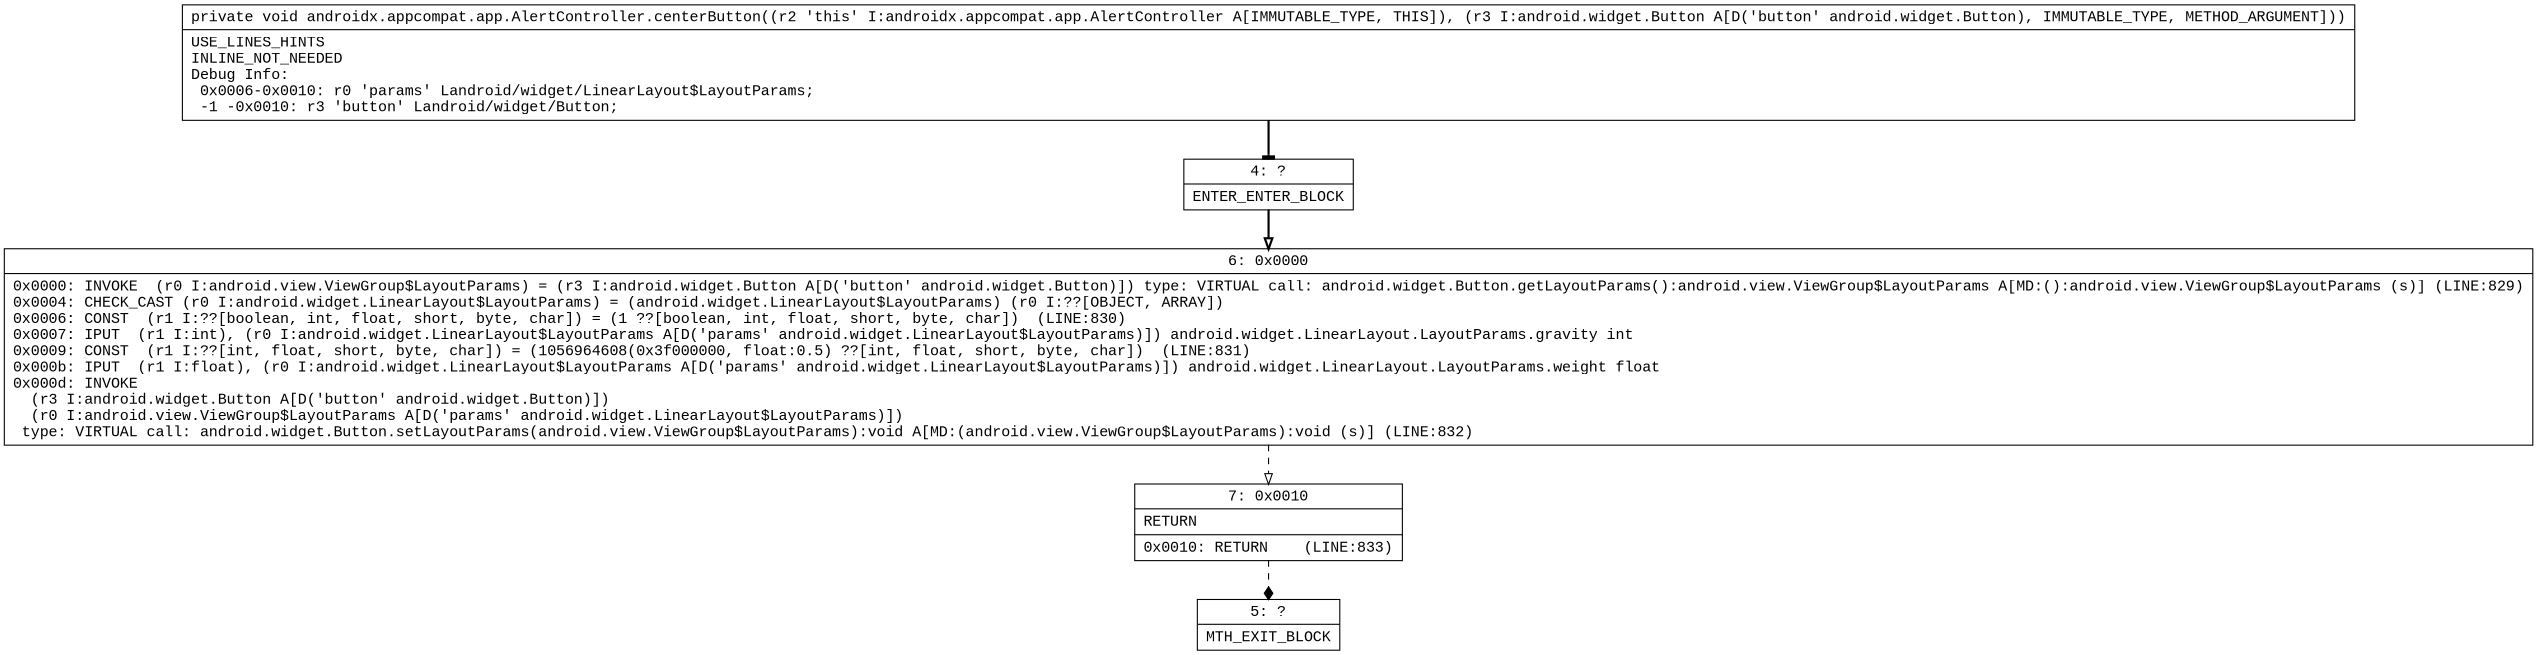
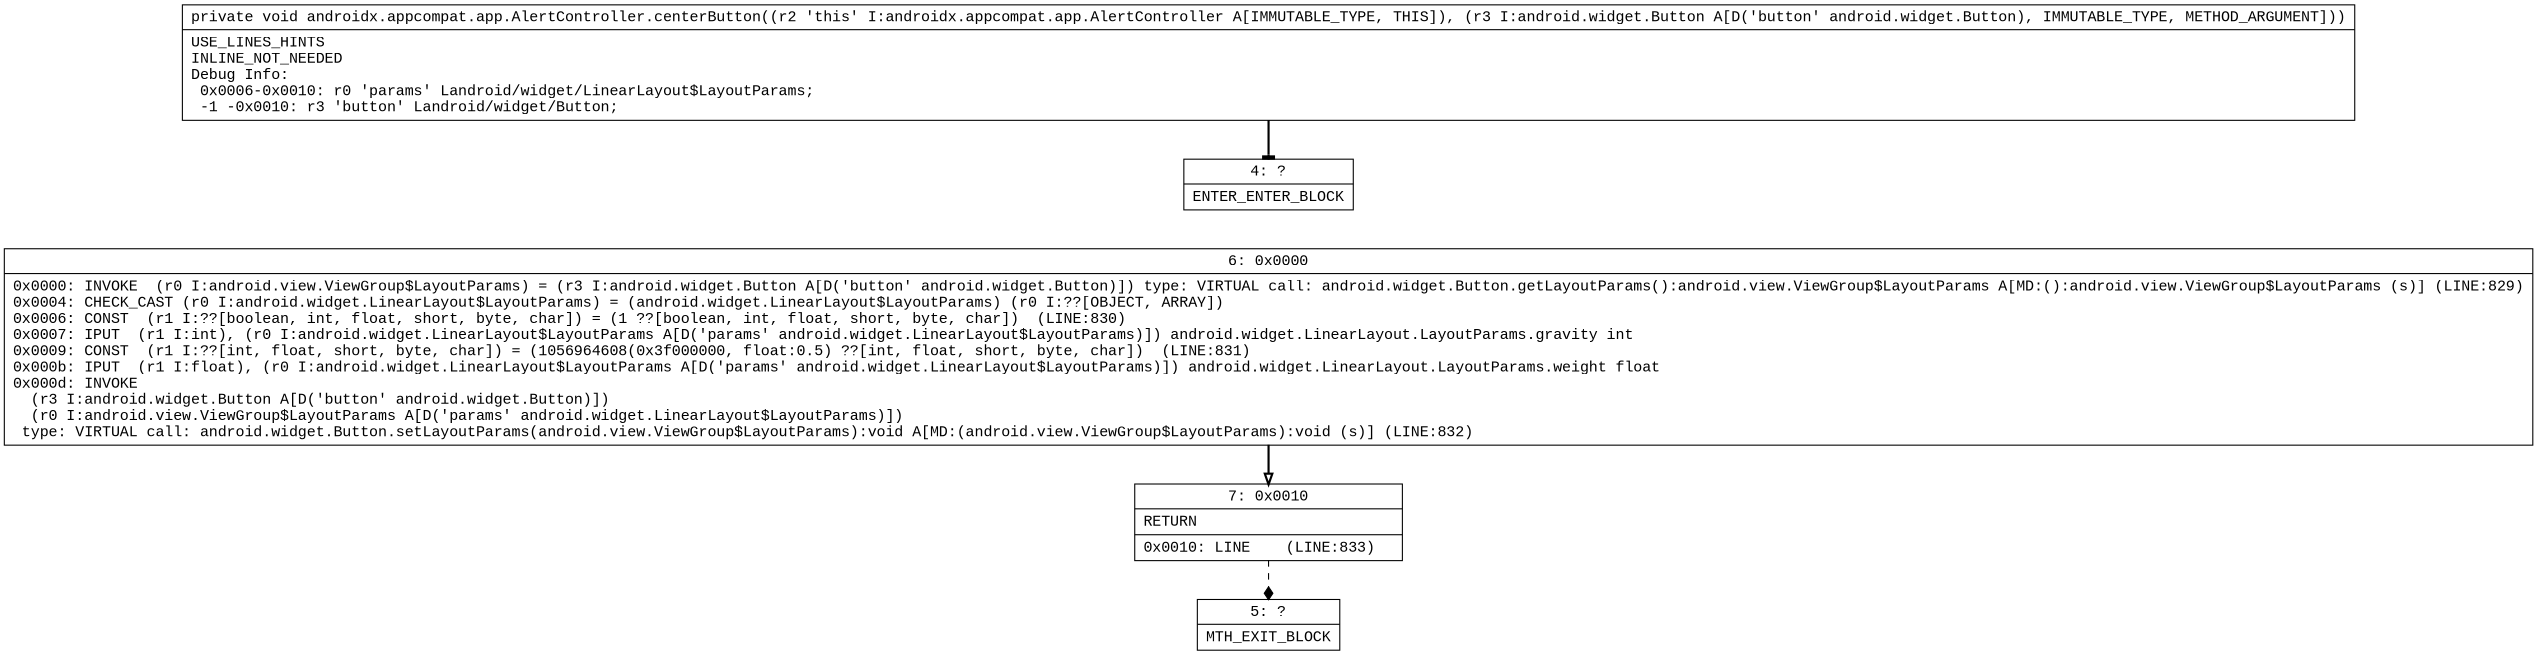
(1269, 224) -> none
(1269, 459) -> (1269, 459)
(1269, 547) -> (1259, 547)
